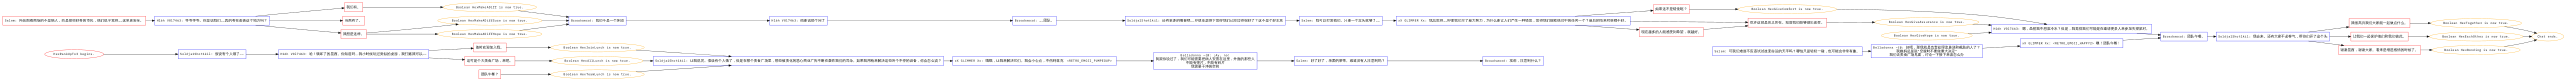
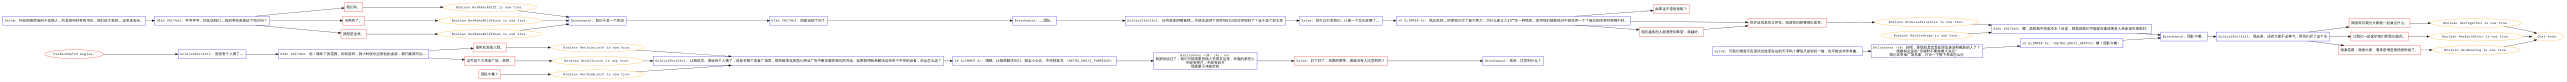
(1787, 9) -> none
(74, 21) -> (74, 21)
(411, 29) -> (400, 21)
(1341, 61) -> (1341, 61)
